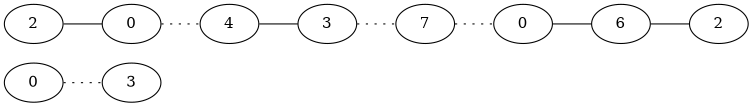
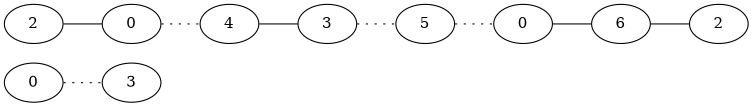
(425, 24) -> (425, 24)
